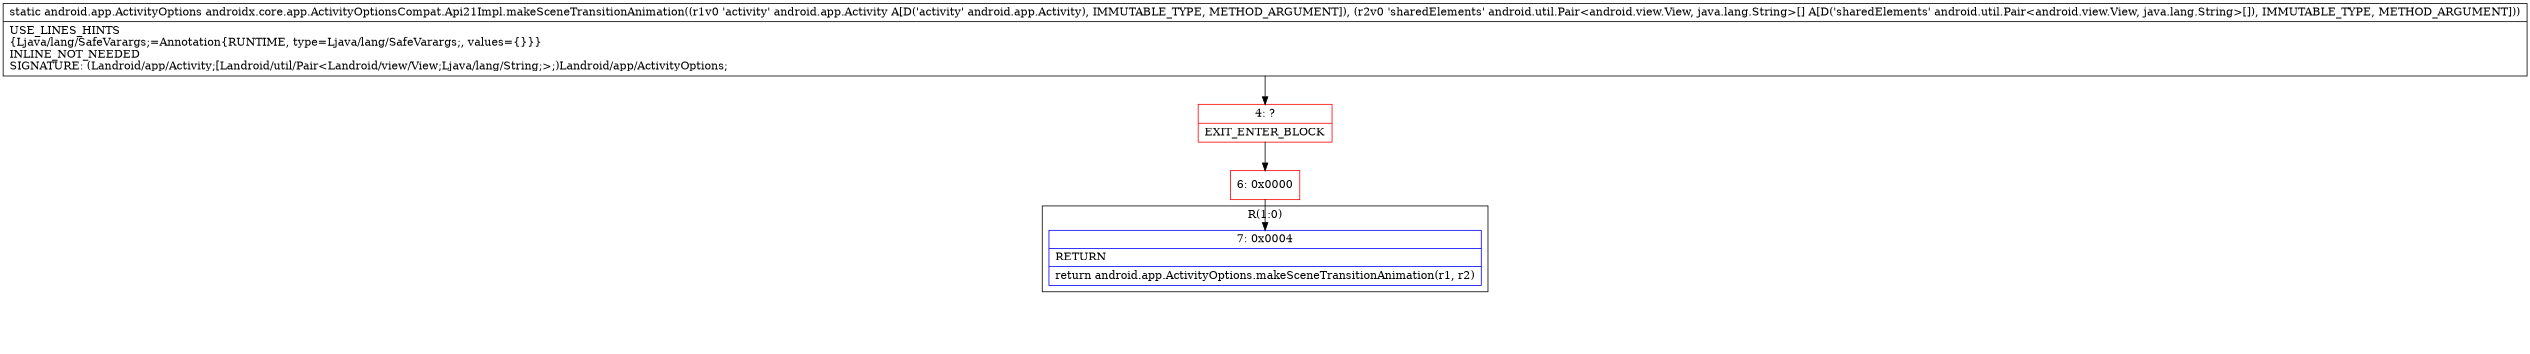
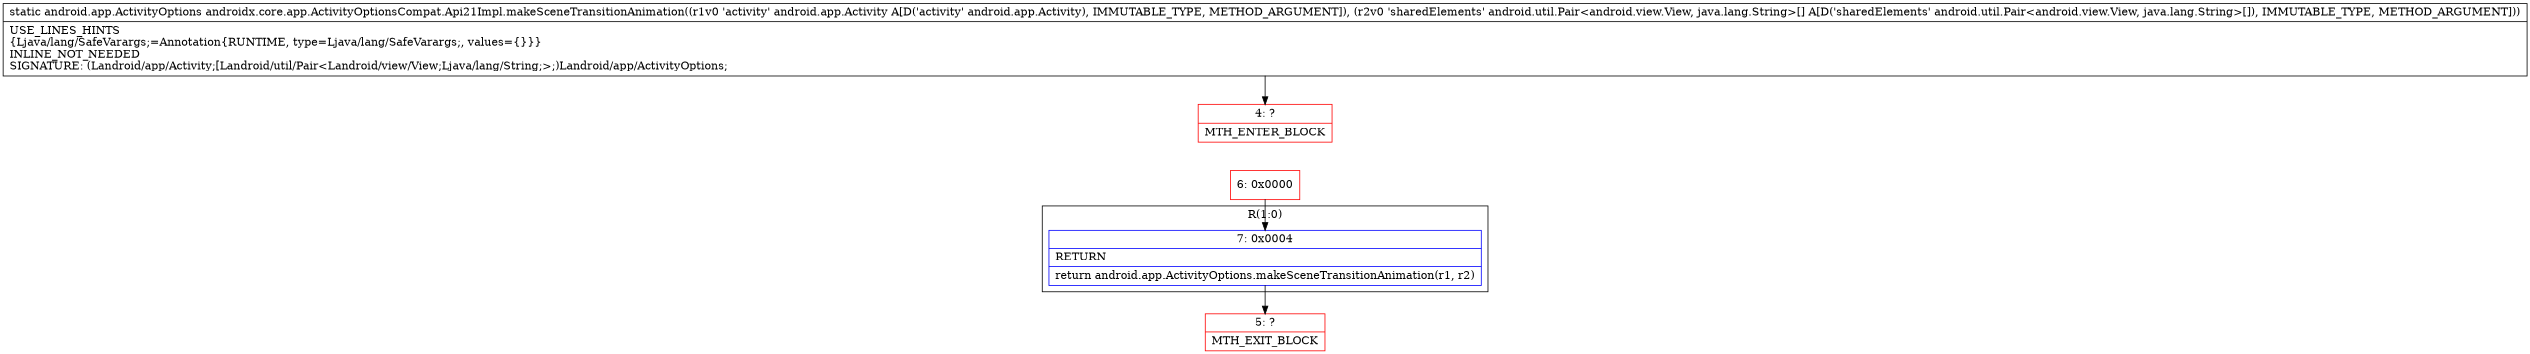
(1265, 132) -> (1265, 132)
(1265, 152) -> none
none -> (1265, 332)
